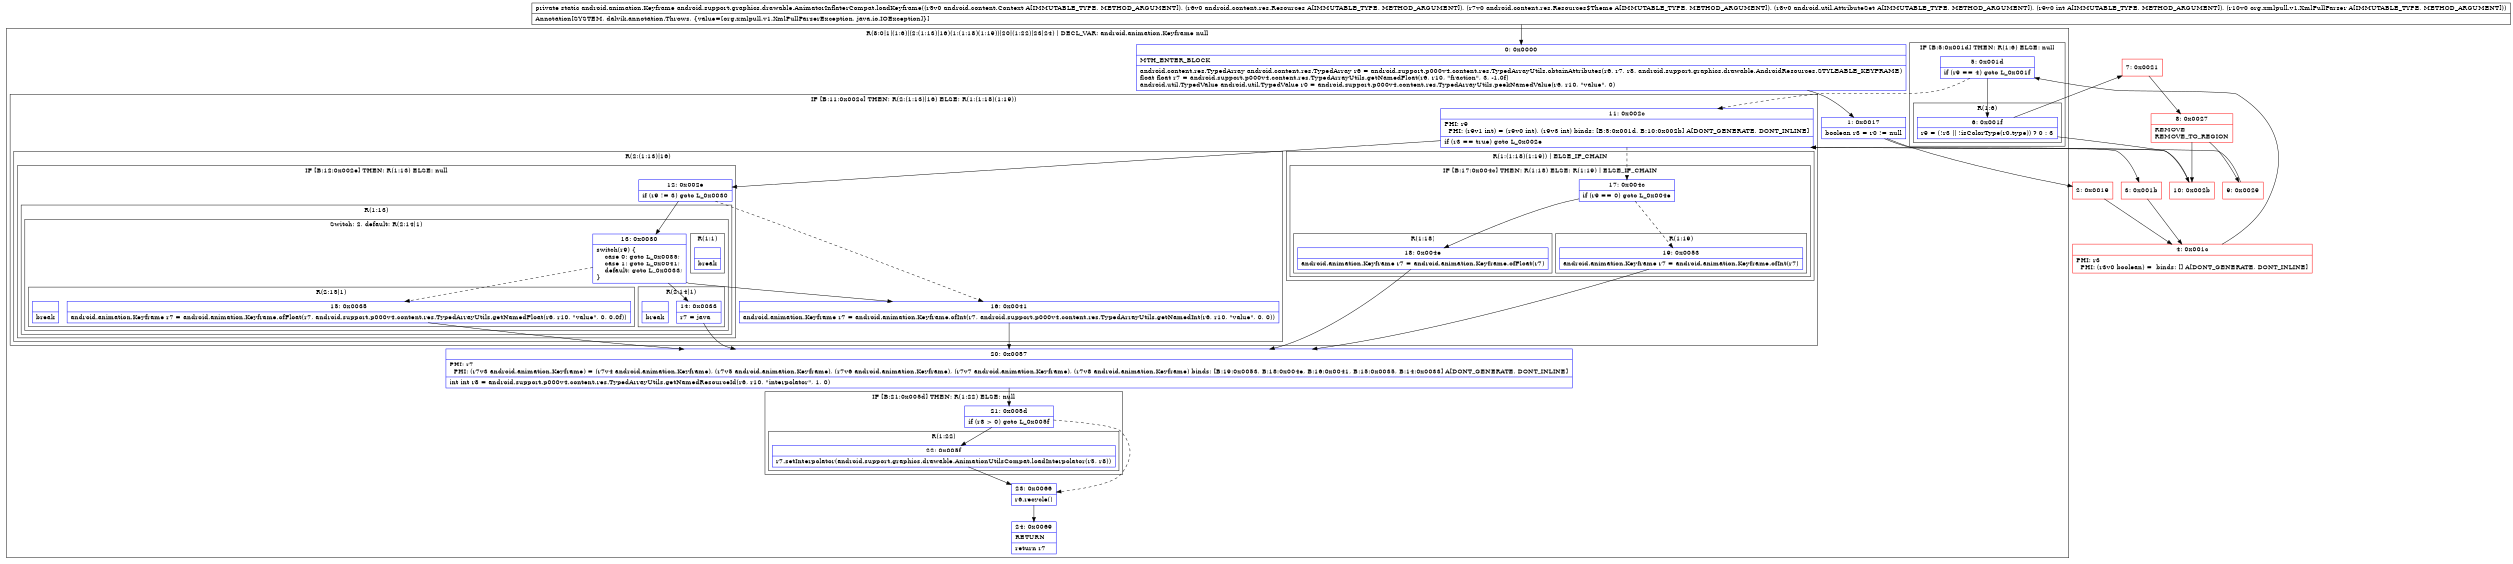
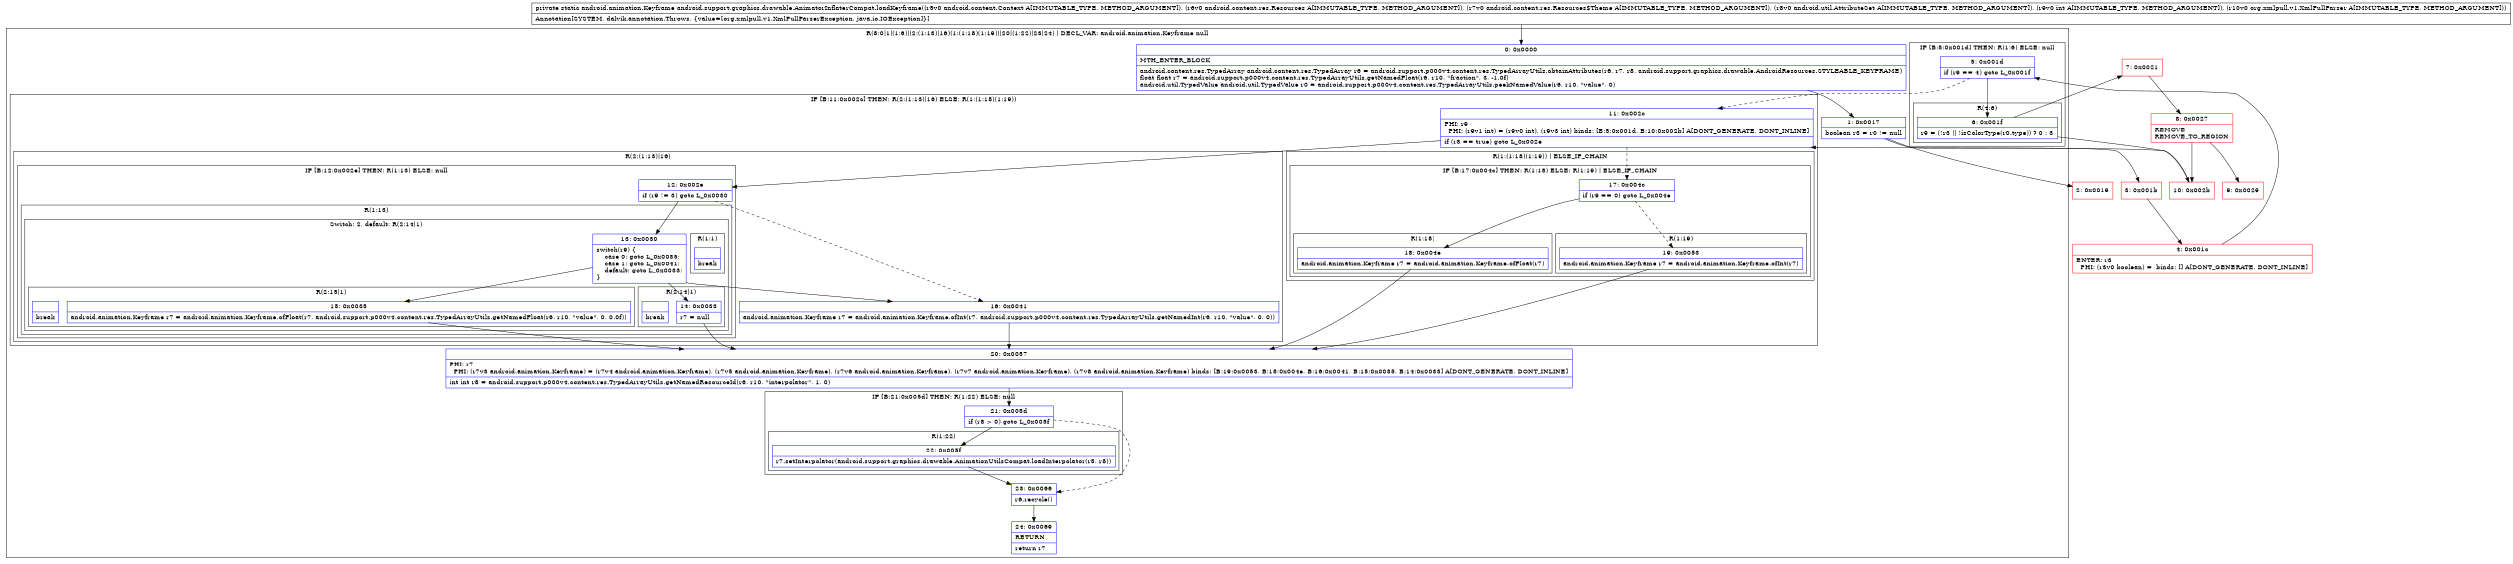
(1987, 108) -> (1987, 108)
(2036, 149) -> none
(2136, 220) -> none
(2089, 260) -> (2095, 260)
(501, 284) -> (501, 284)
(696, 317) -> (695, 317)
